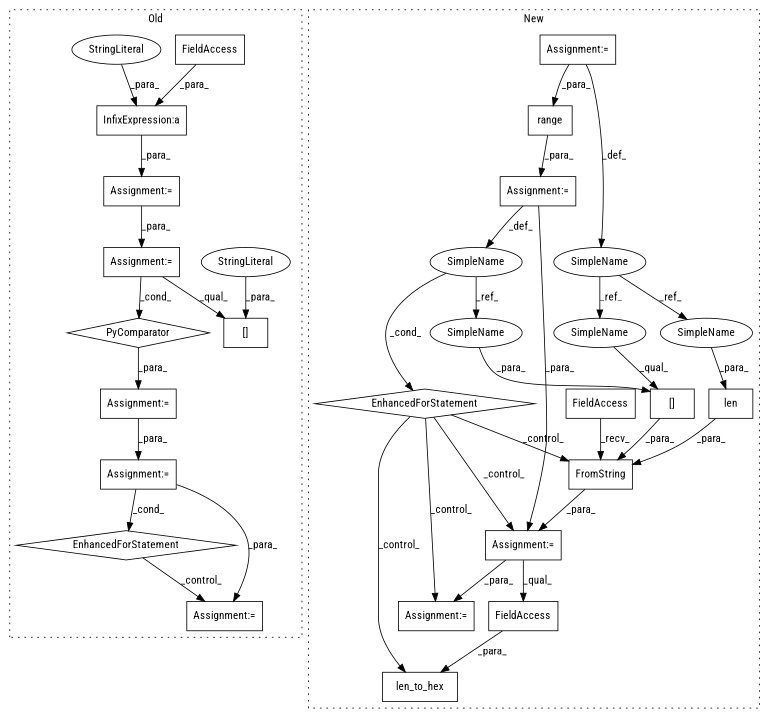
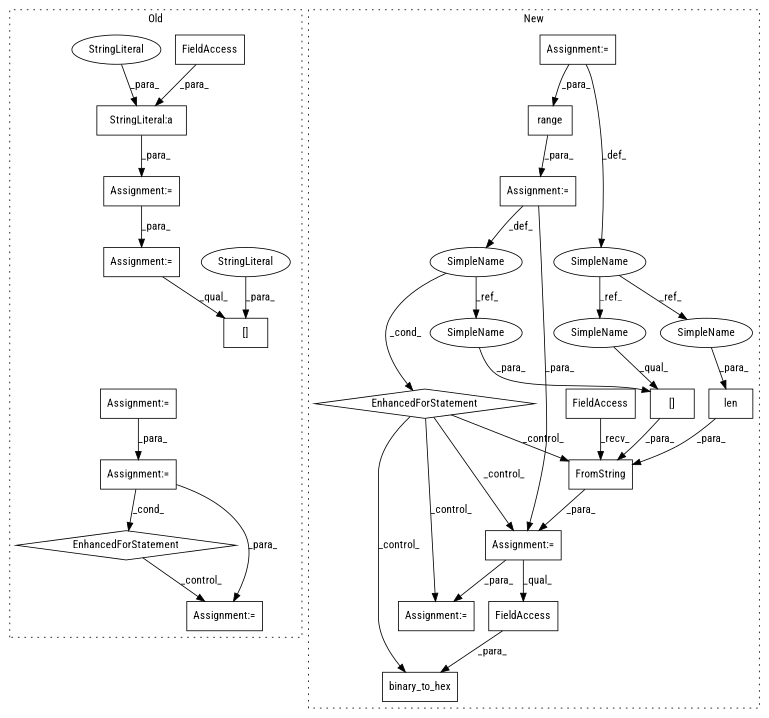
(142, 120) -> (142, 120)
(138, 333) -> none
(420, 687) -> (420, 687)
